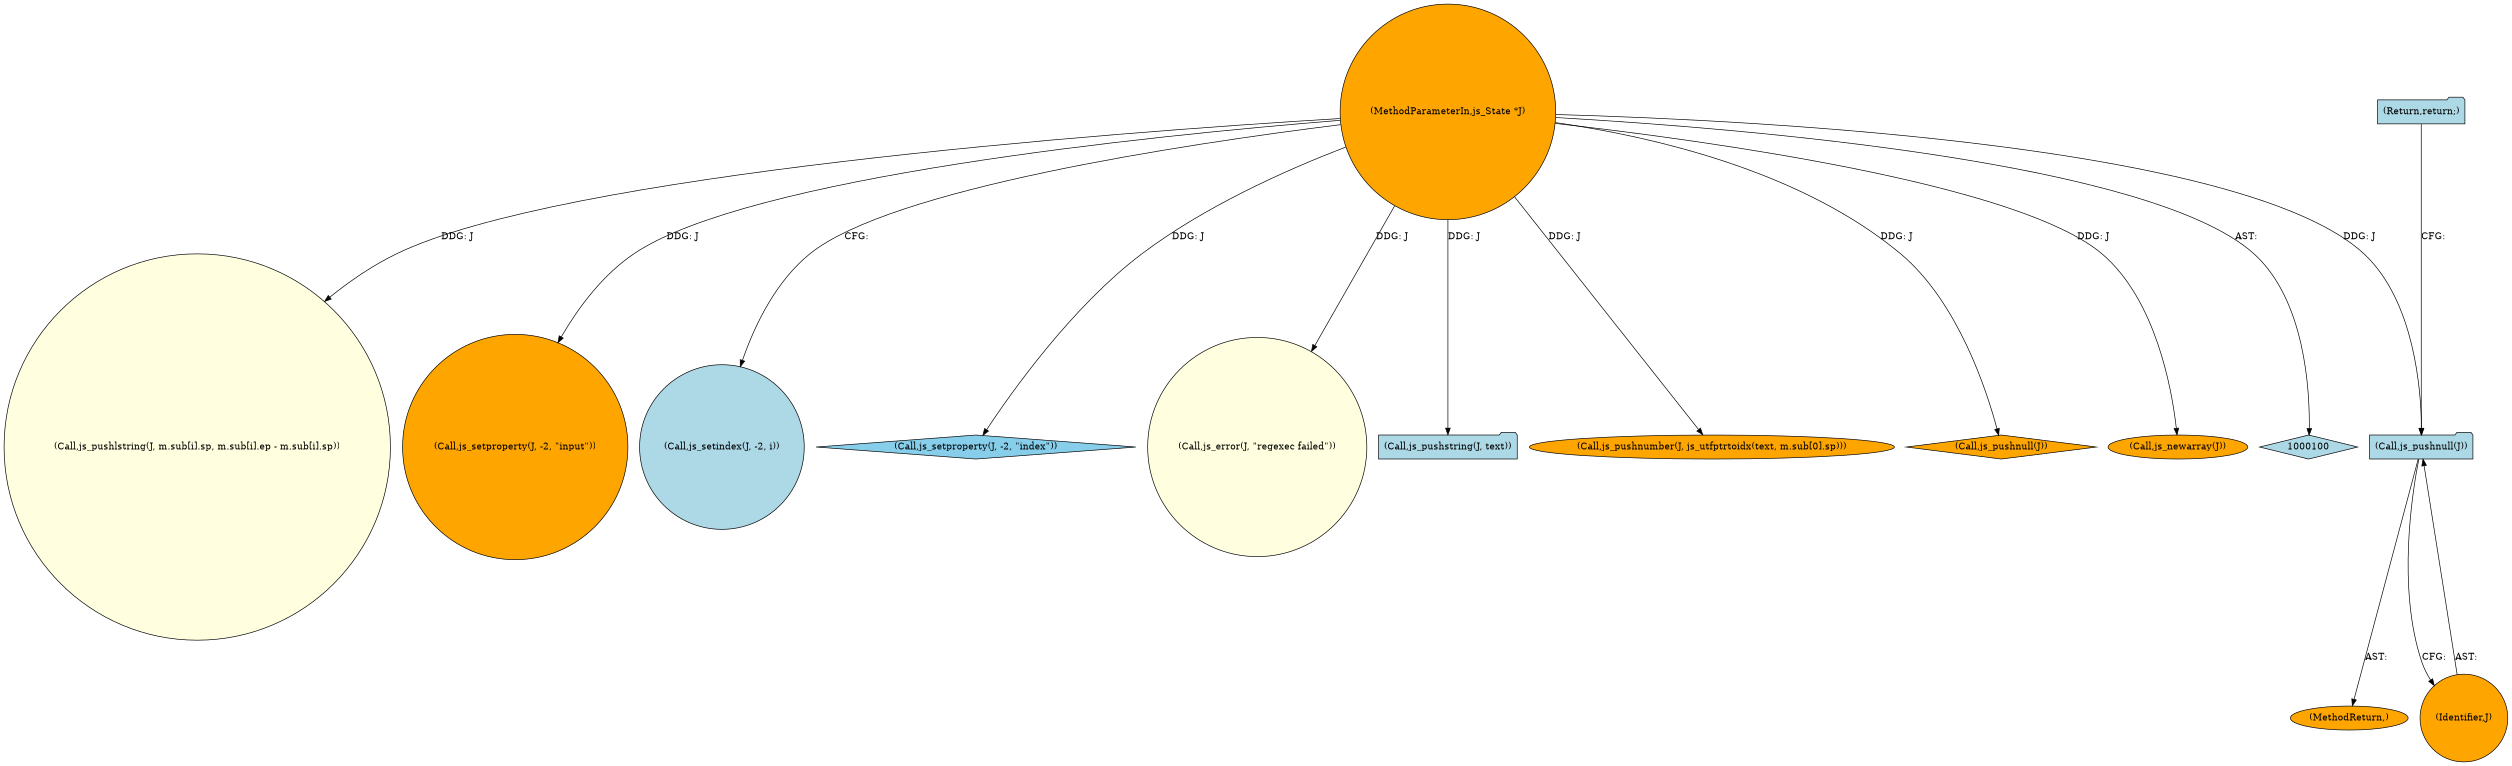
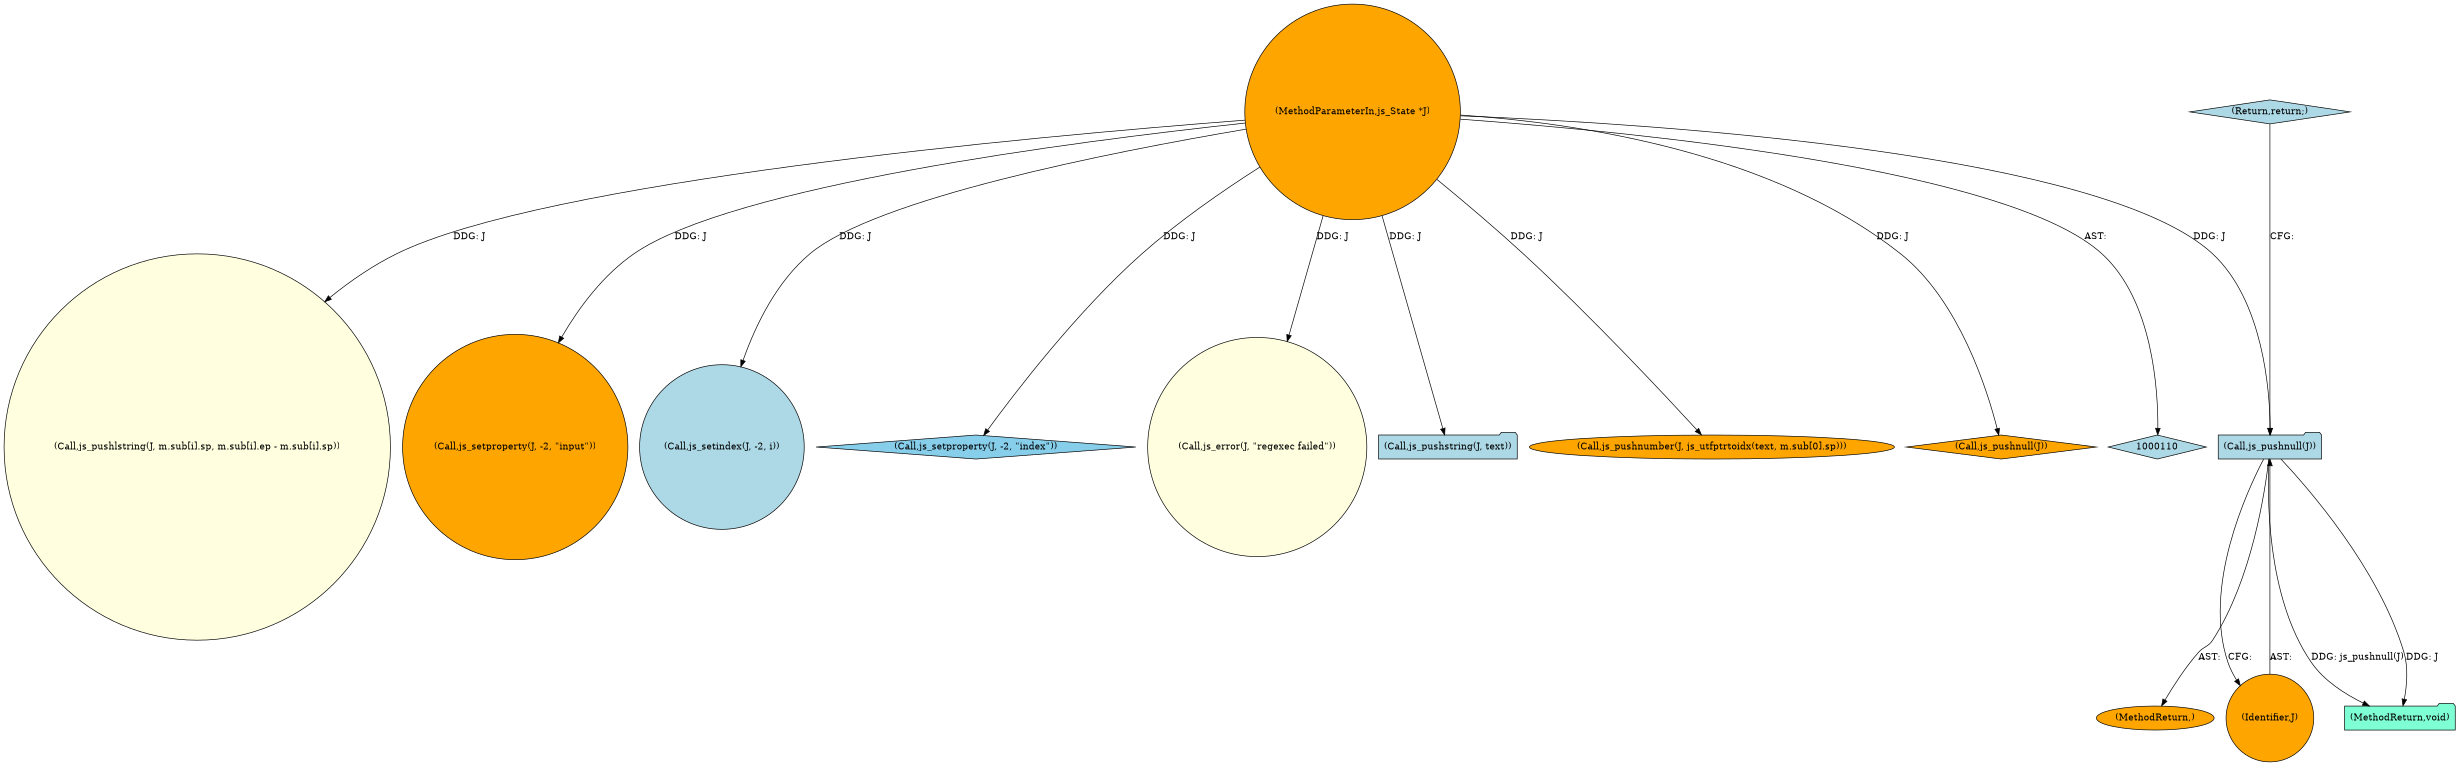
(2421, 112) -> (2270, 112)
(858, 237) -> (856, 237)
(2178, 447) -> none
(2309, 447) -> (2157, 447)
none -> (2400, 718)
